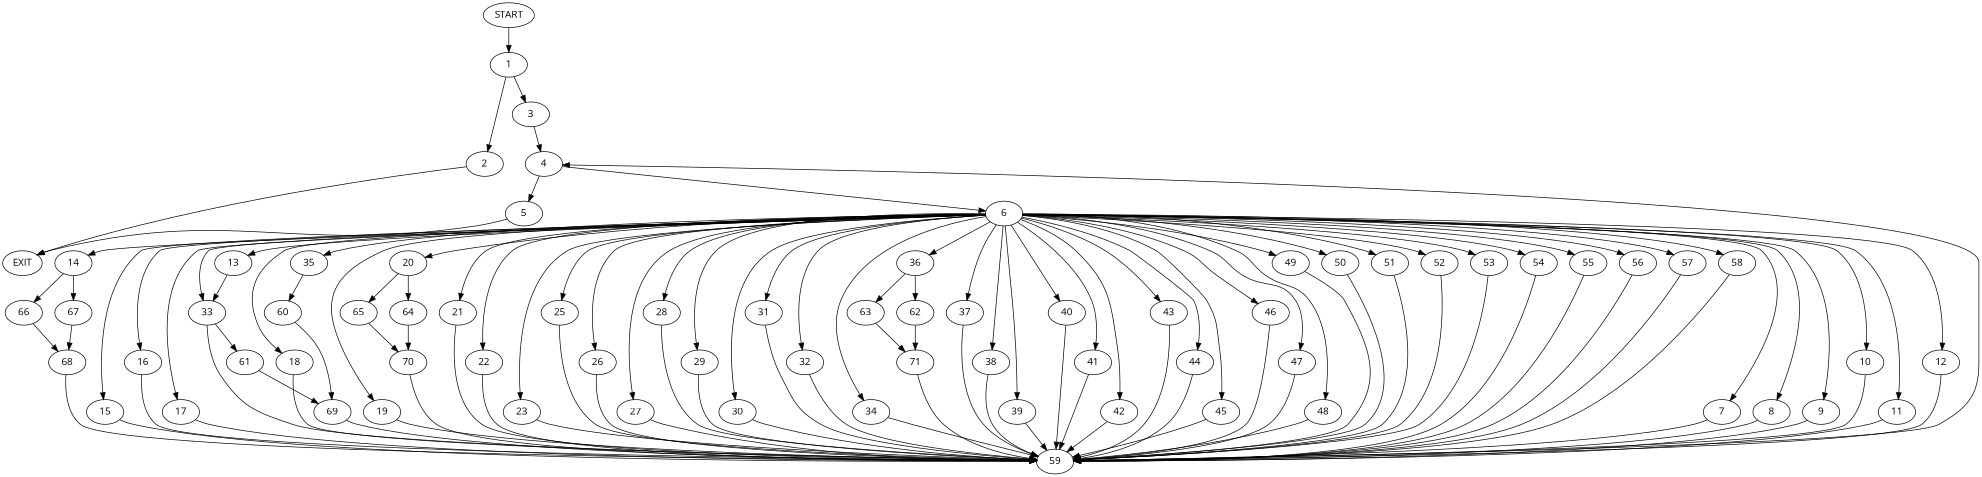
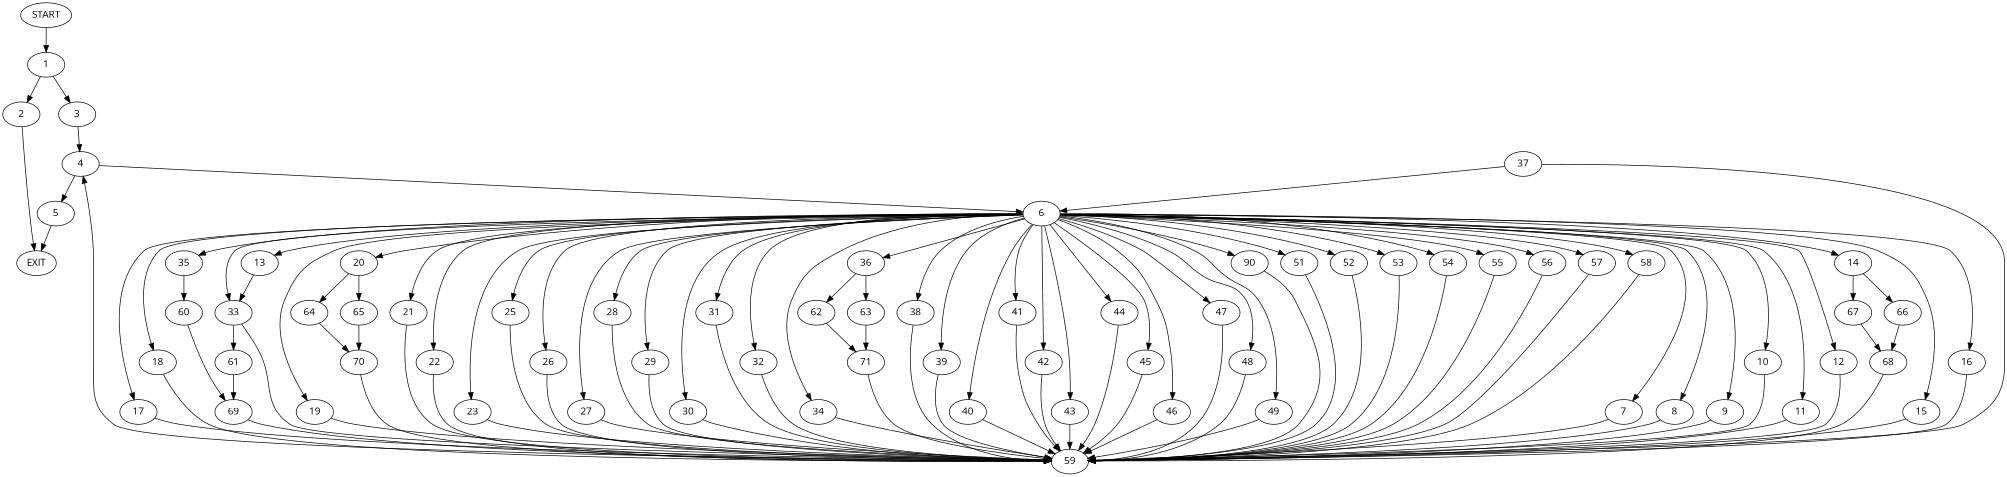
(979, 258) -> (1286, 188)
(1340, 263) -> (1250, 263)
